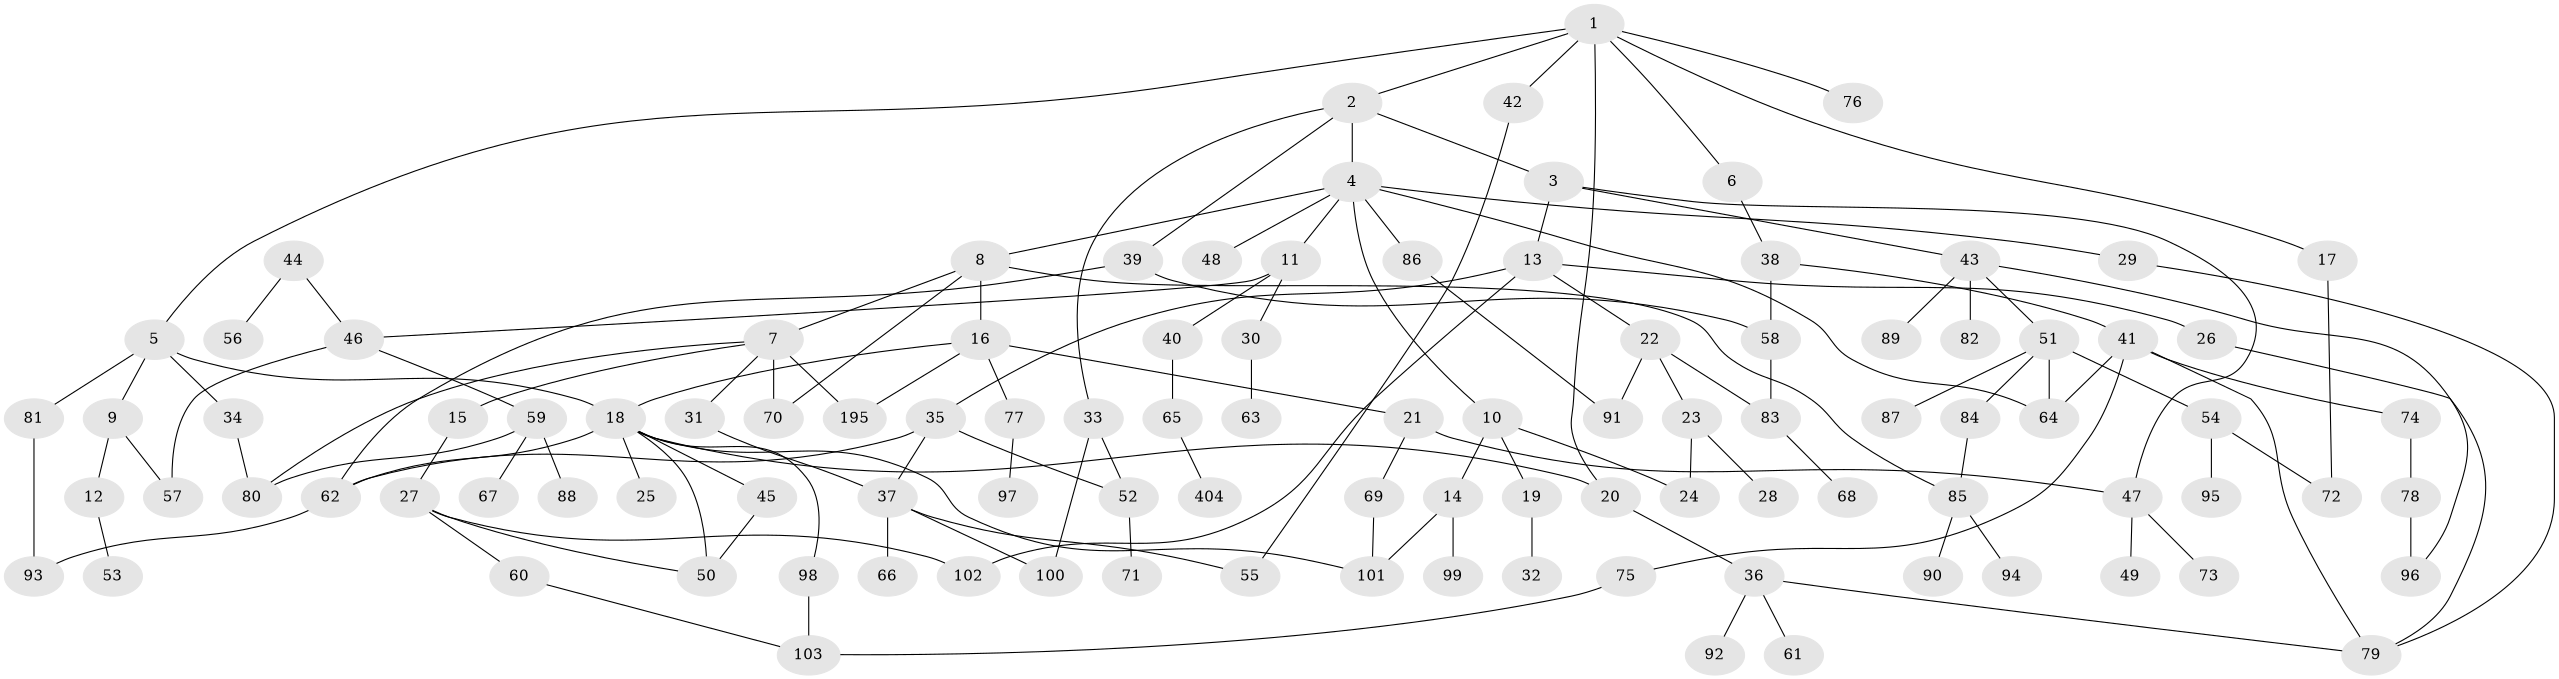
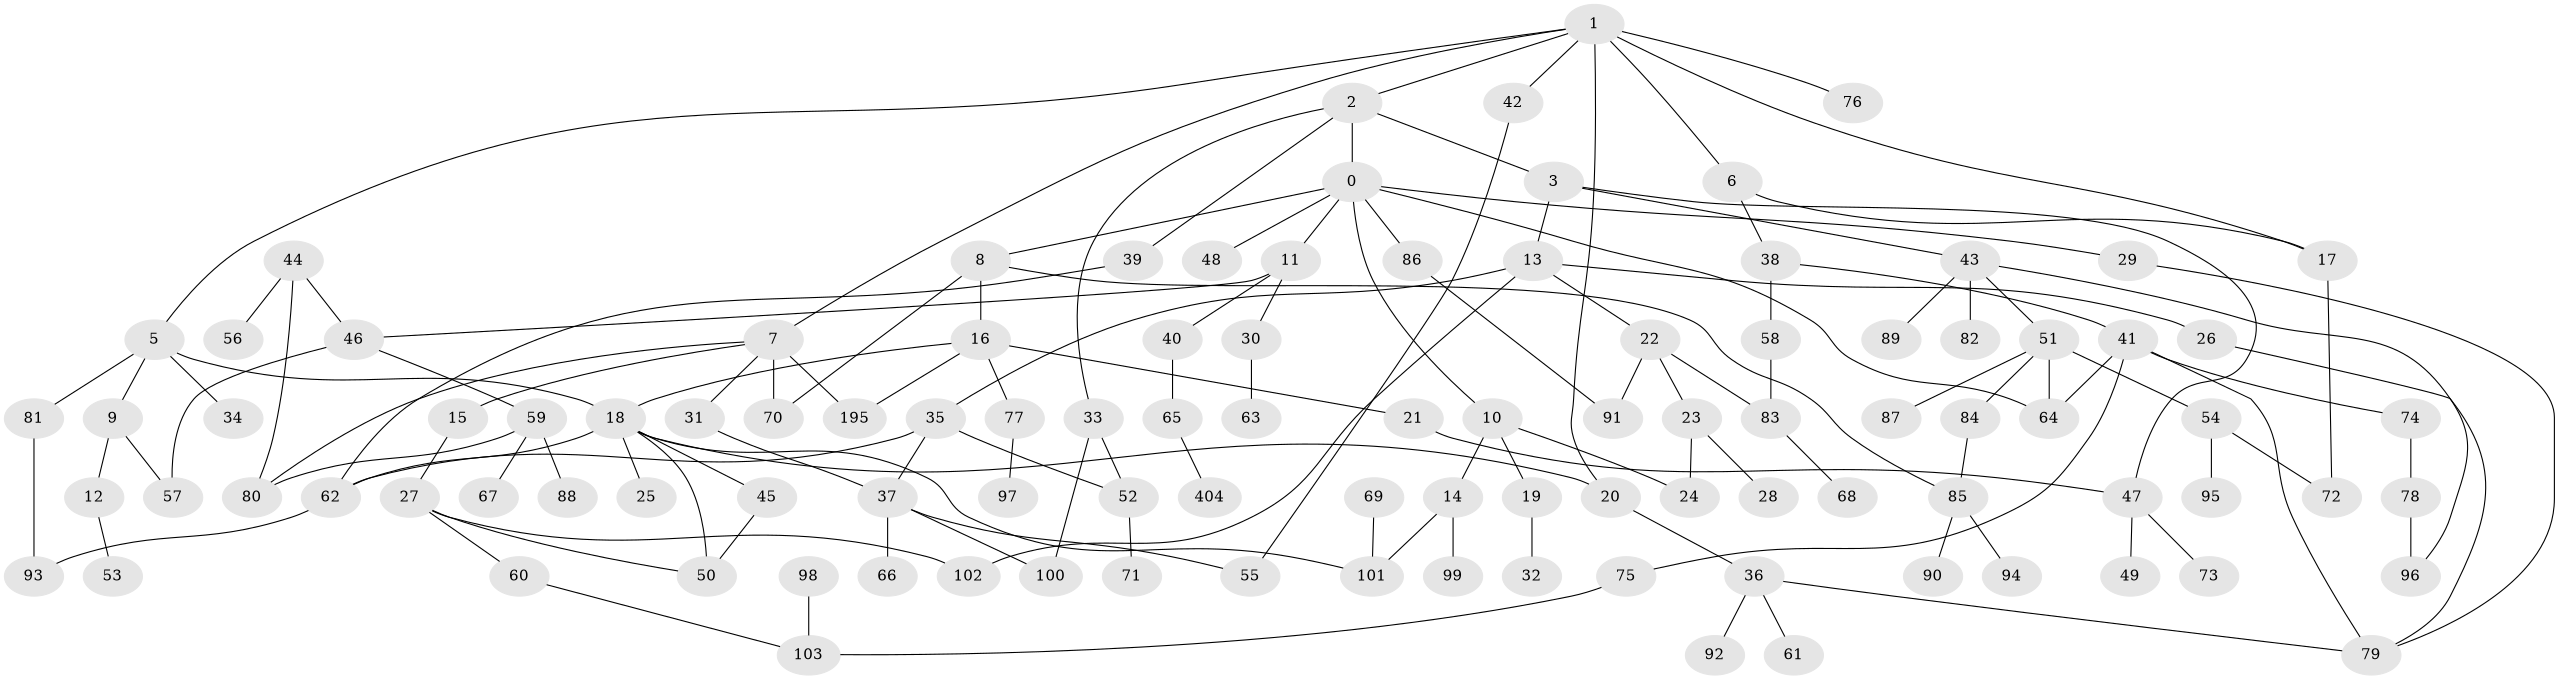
(1352, 182) -> (1352, 182)
none -> (2030, 221)
(873, 302) -> (1164, 134)
(1451, 302) -> none
(243, 458) -> (283, 386)
(1394, 458) -> none
(804, 476) -> none
